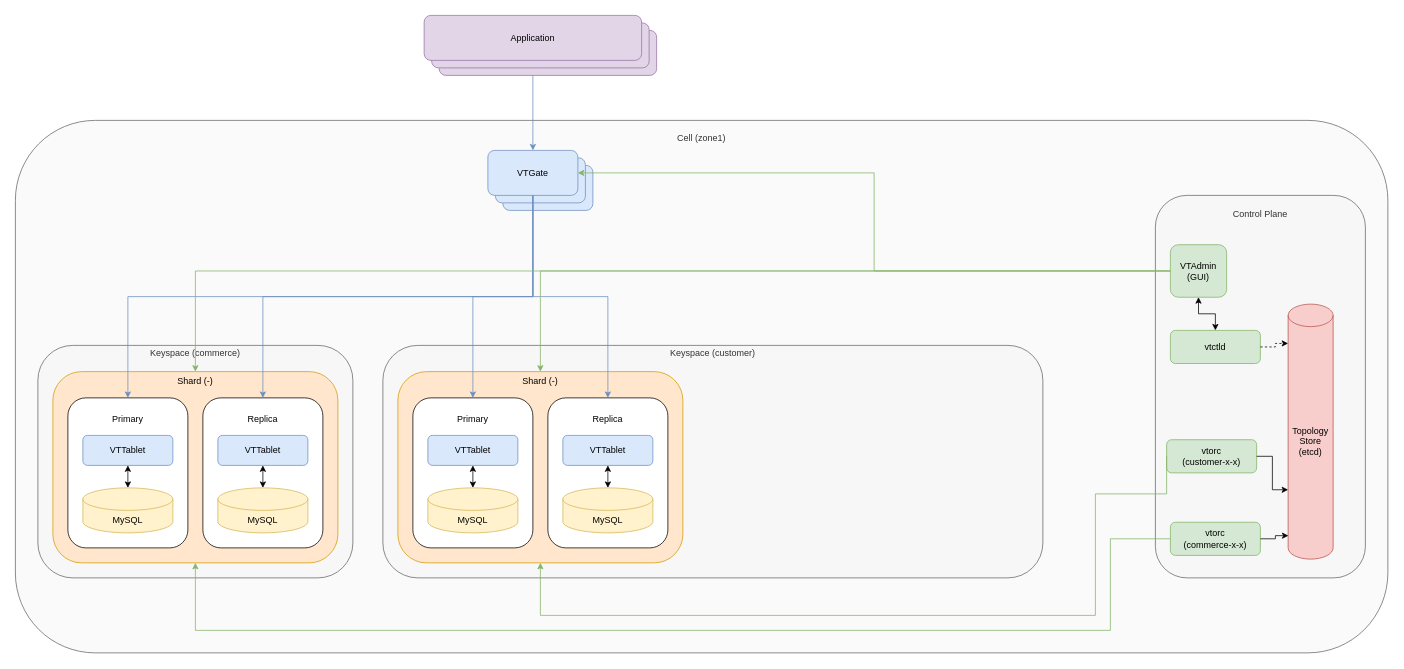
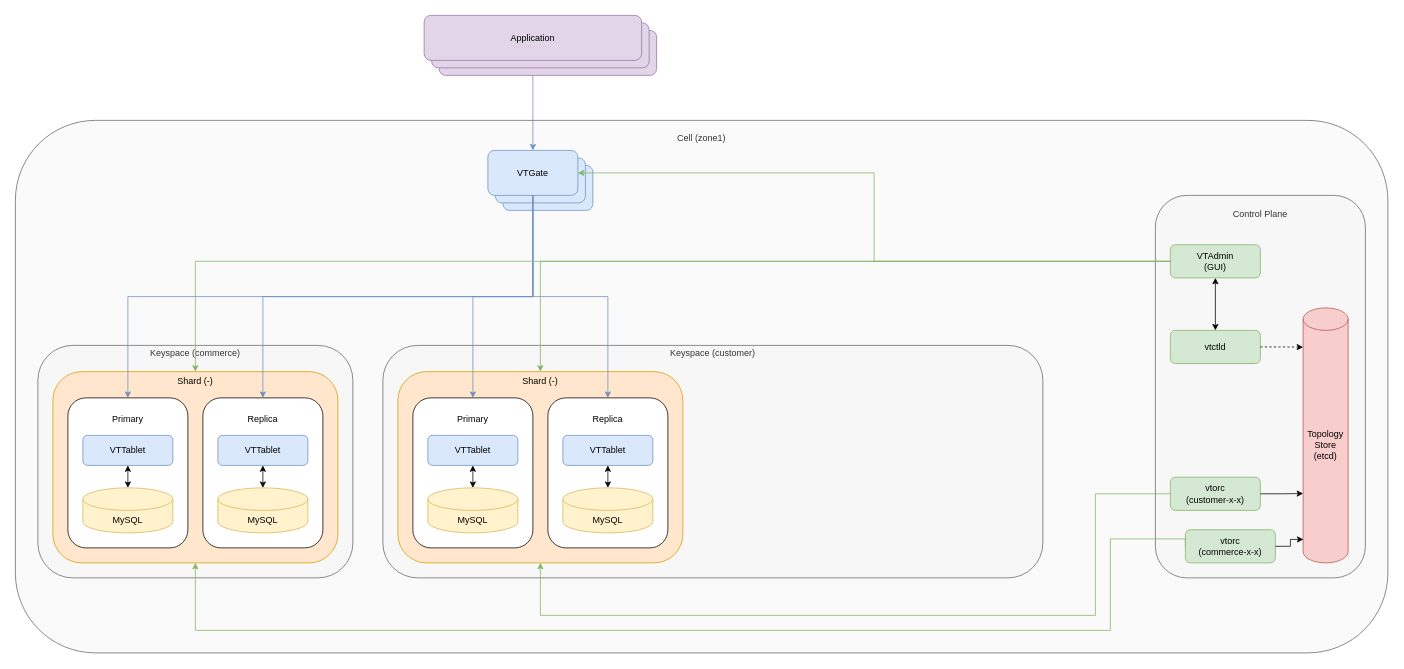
(1199, 271) -> (1215, 261)
(1311, 432) -> (1326, 435)
(1212, 456) -> (1215, 494)
(1215, 539) -> (1230, 546)
